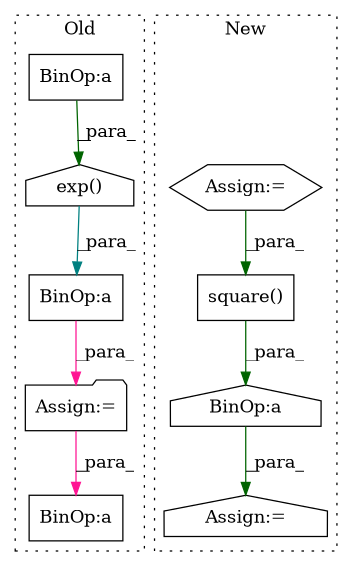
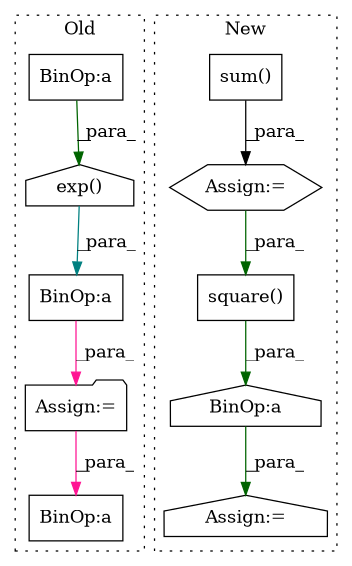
none -> (246, 77)
